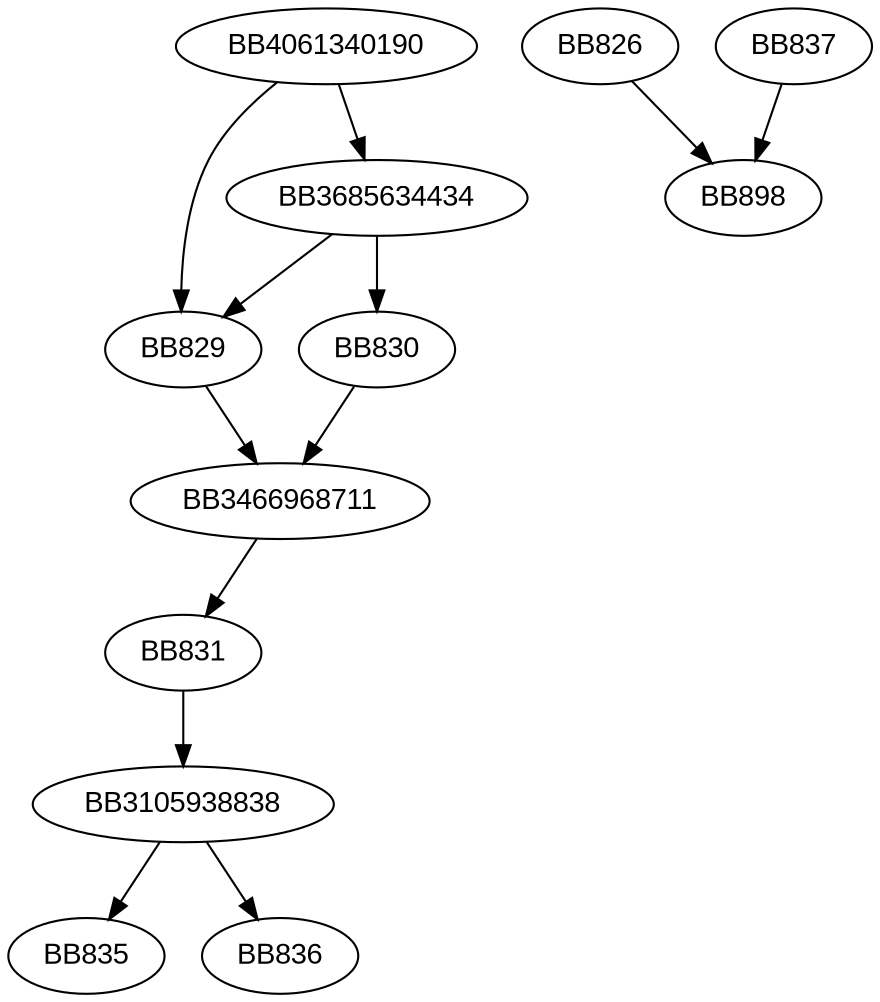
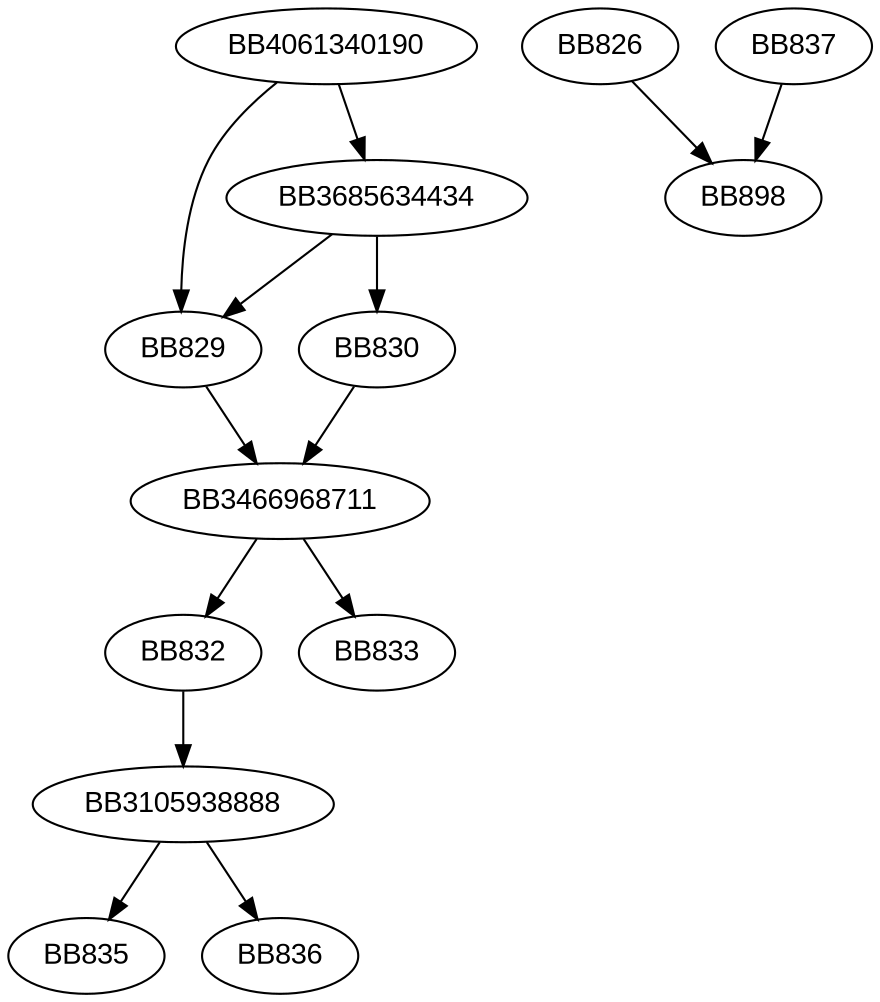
(183, 653) -> (183, 653)
none -> (377, 653)
(183, 804) -> (183, 804)
